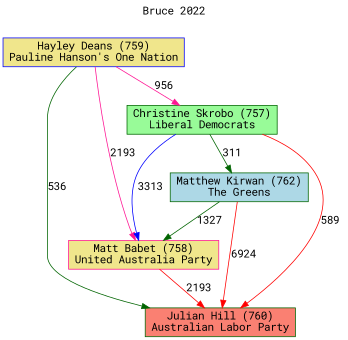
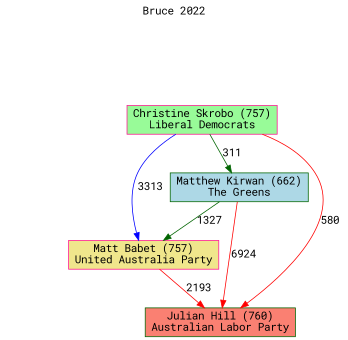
(94, 52) -> none
(202, 120) -> (202, 120)
(239, 187) -> (239, 187)
(330, 221) -> (330, 221)
(144, 255) -> (144, 255)
